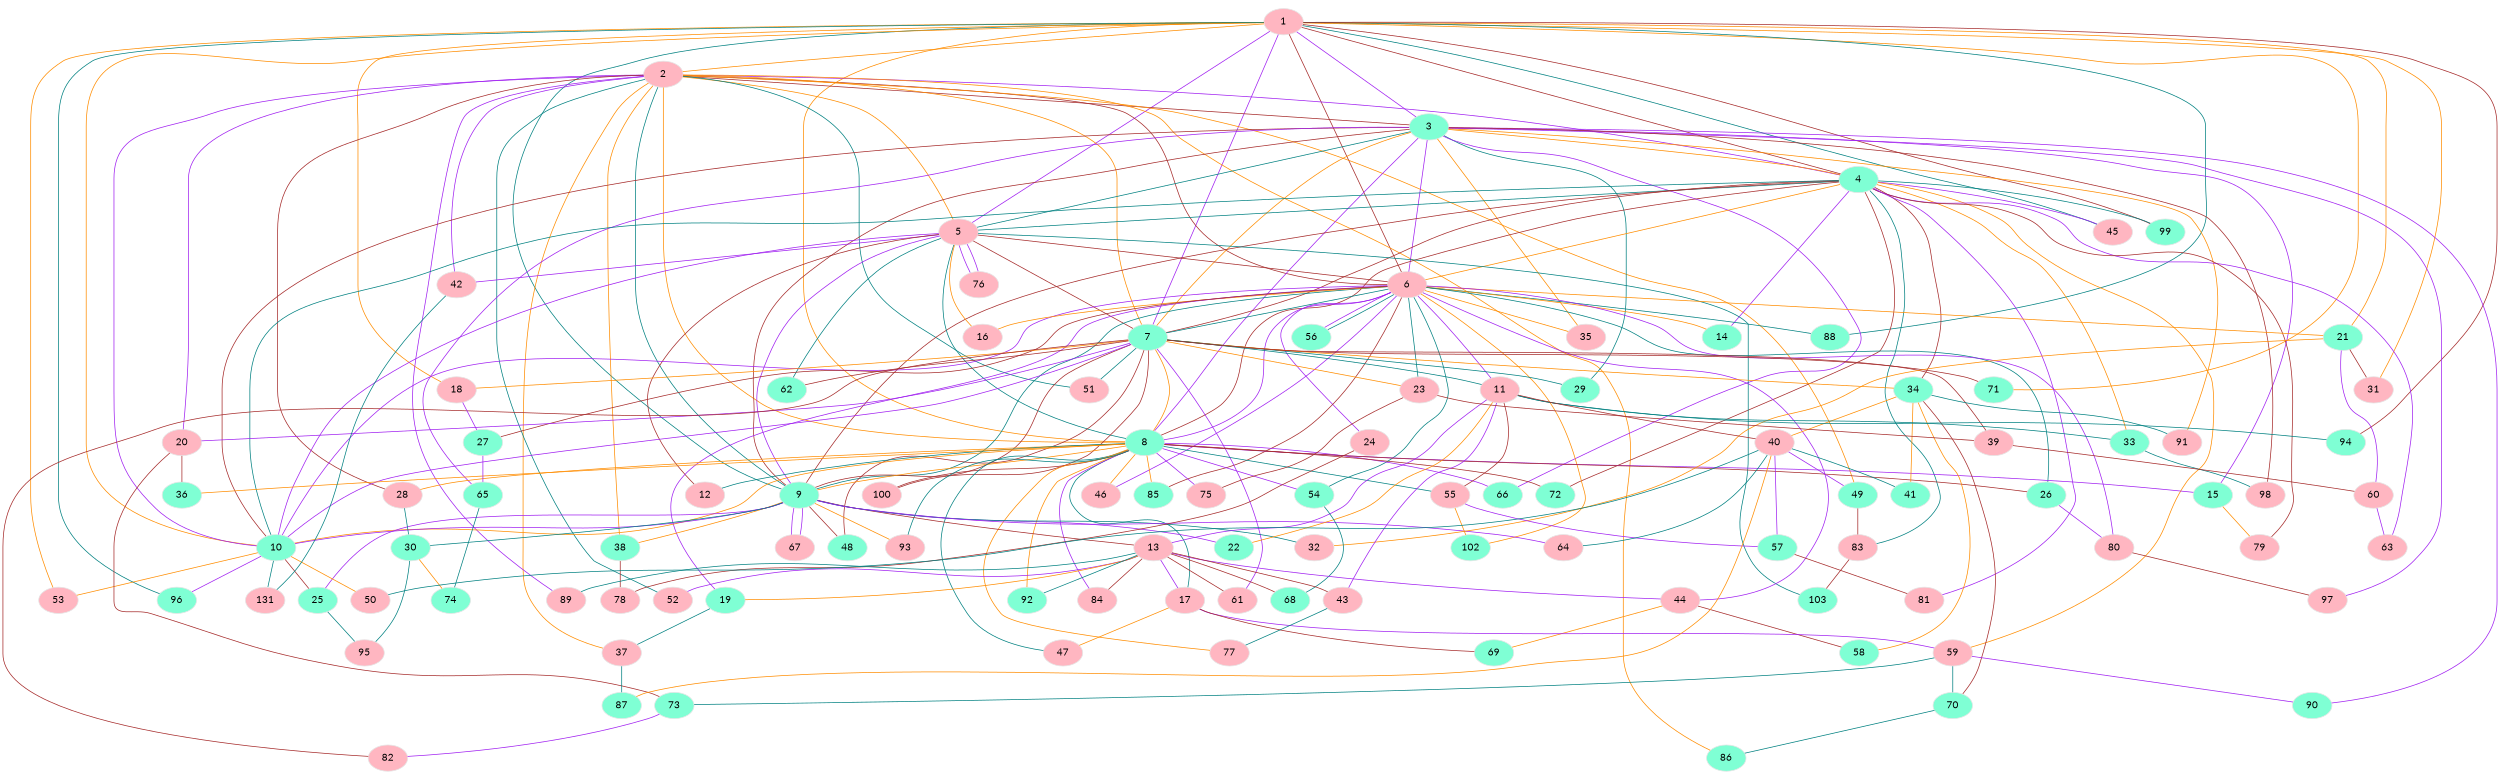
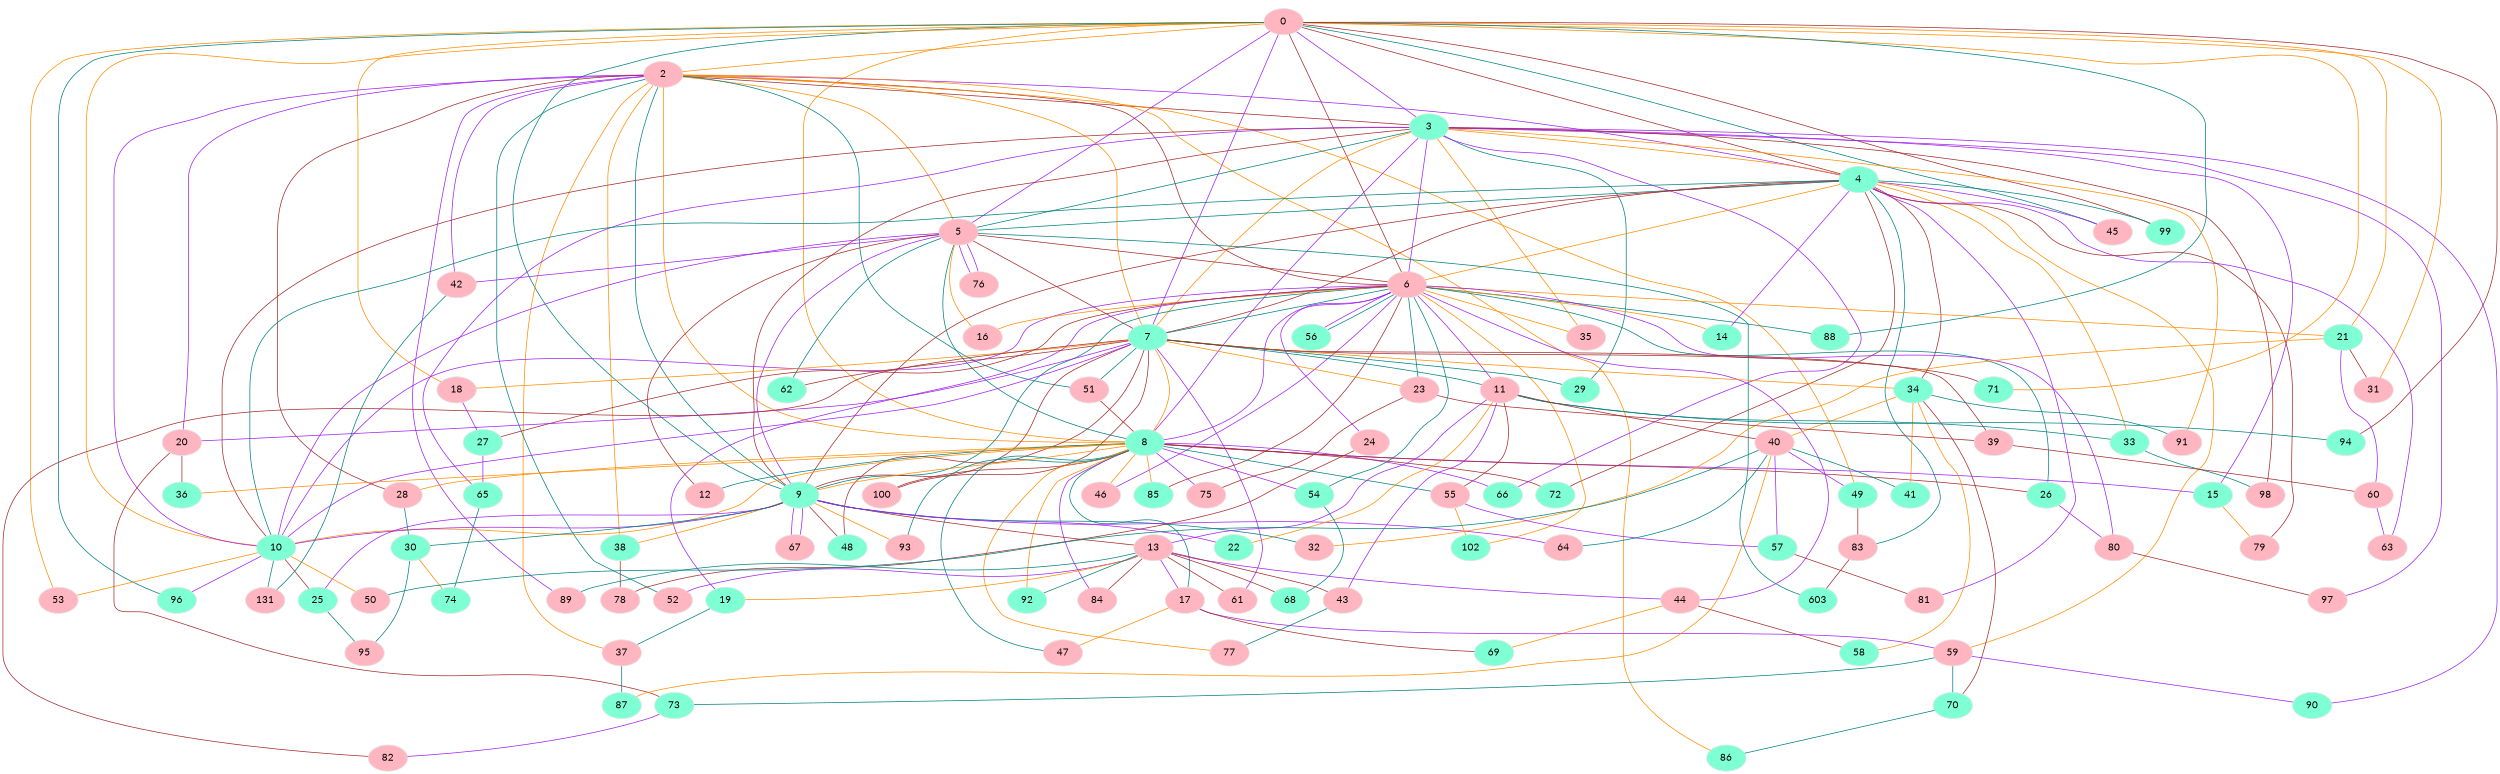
(1284, 22) -> (1284, 22)
(1464, 247) -> (1117, 416)
(1818, 600) -> (1818, 600)
